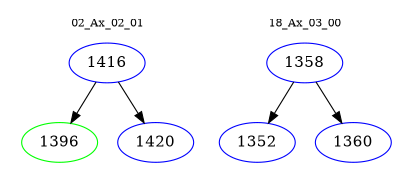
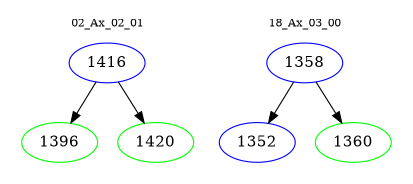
(156, 142) -> (156, 142)
(353, 142) -> (353, 142)
